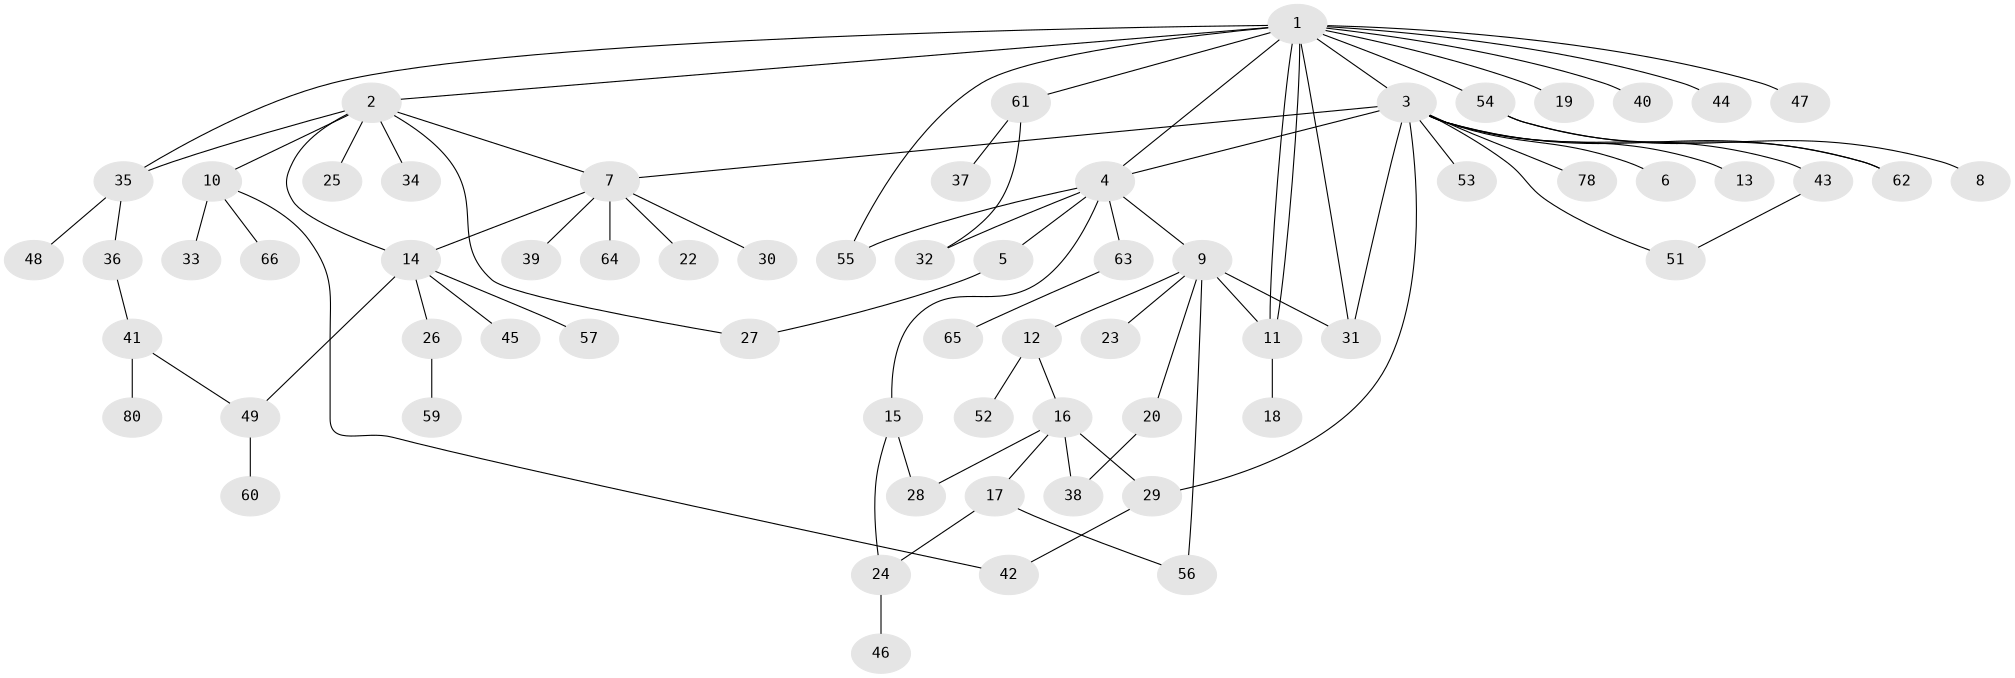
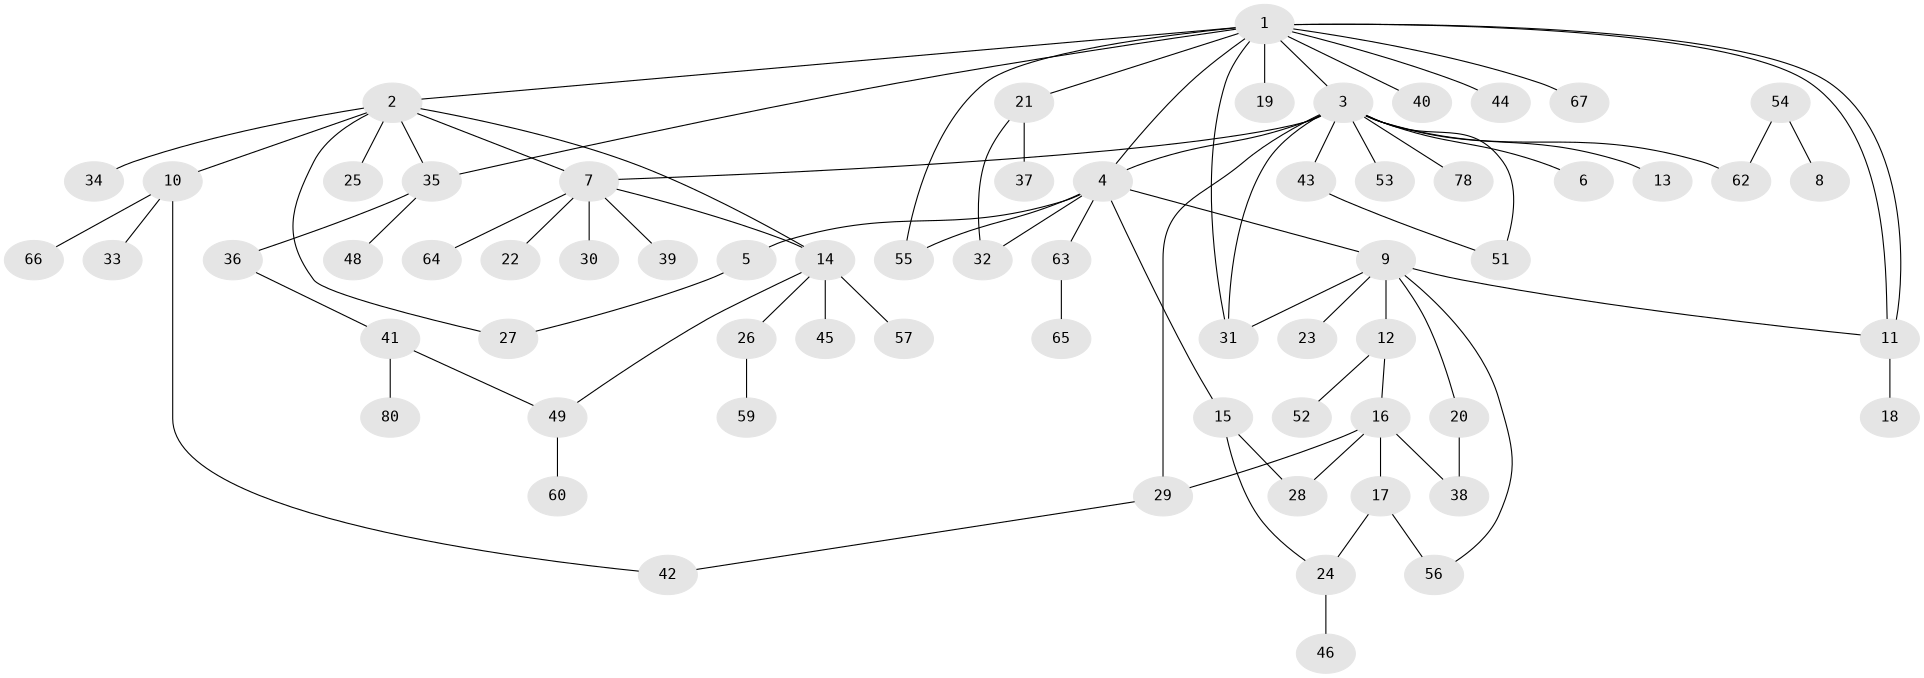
(1393, 61) -> none
(1021, 103) -> (1024, 103)
(1800, 103) -> (1579, 103)
